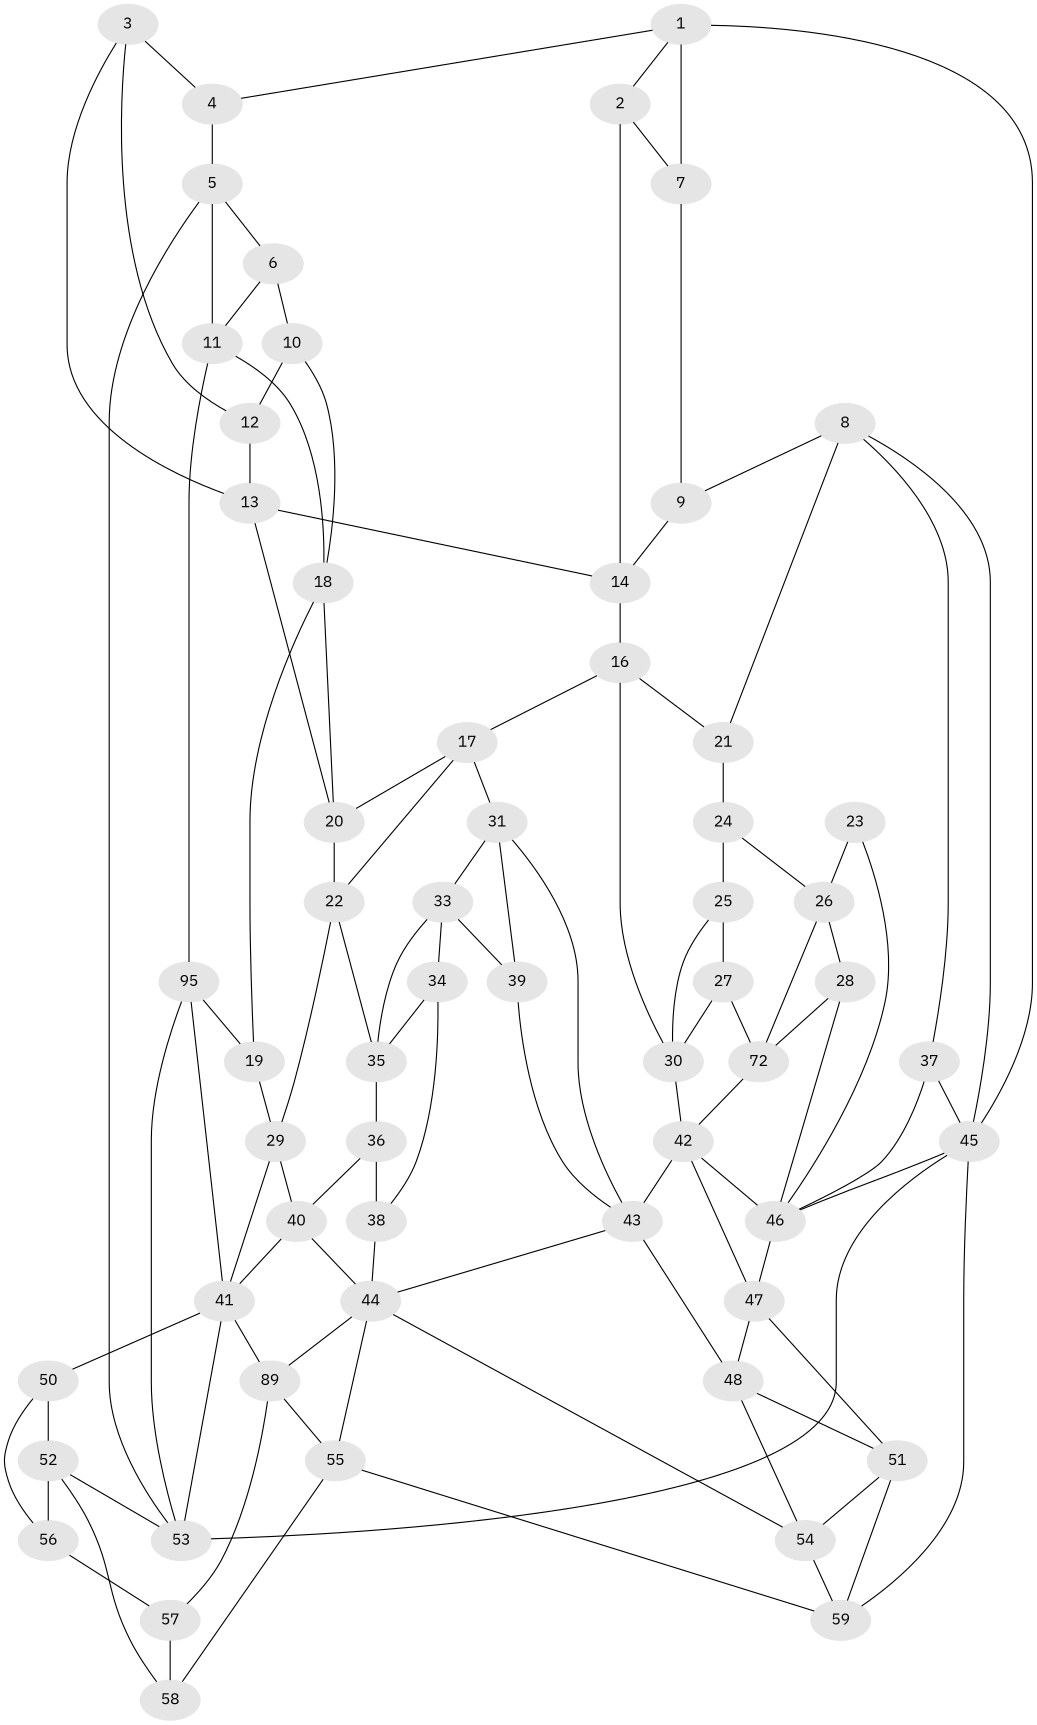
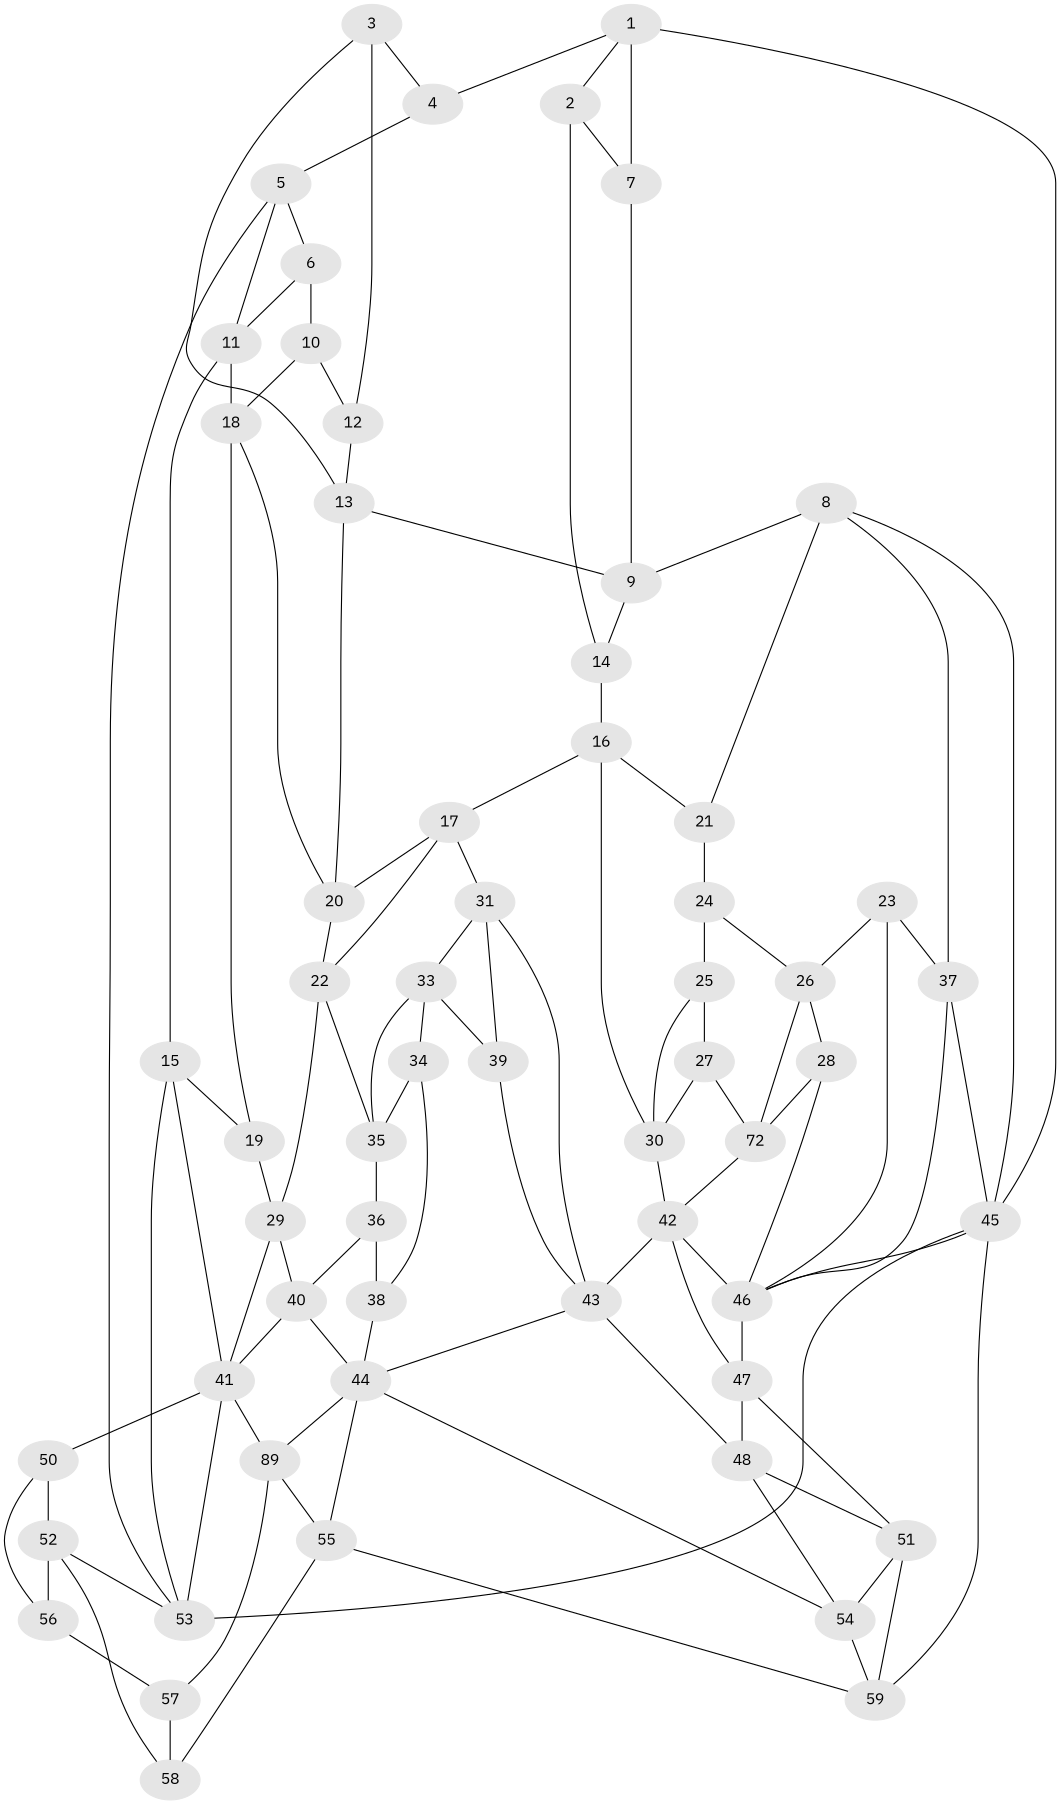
(435, 543) -> (488, 543)
none -> (918, 942)
(189, 982) -> (170, 1062)
